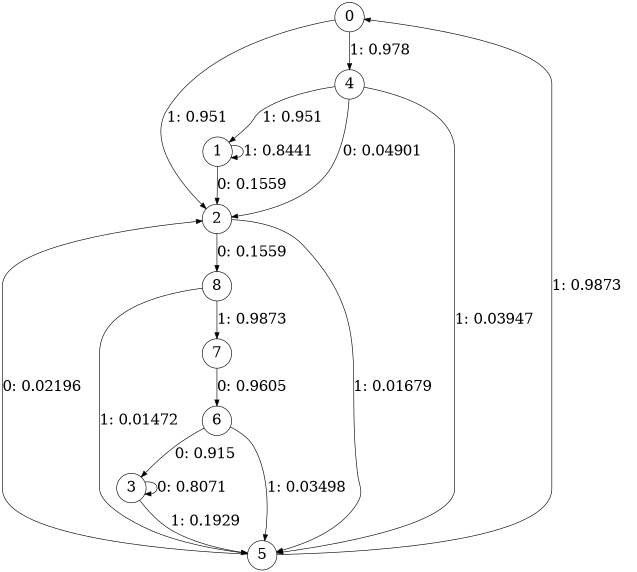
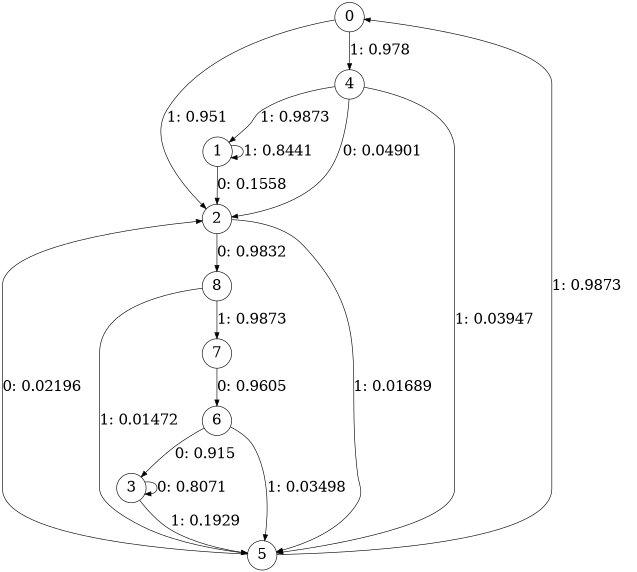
(302, 118) -> (302, 118)
(258, 185) -> (258, 185)
(258, 253) -> (258, 253)
(397, 387) -> (397, 387)
